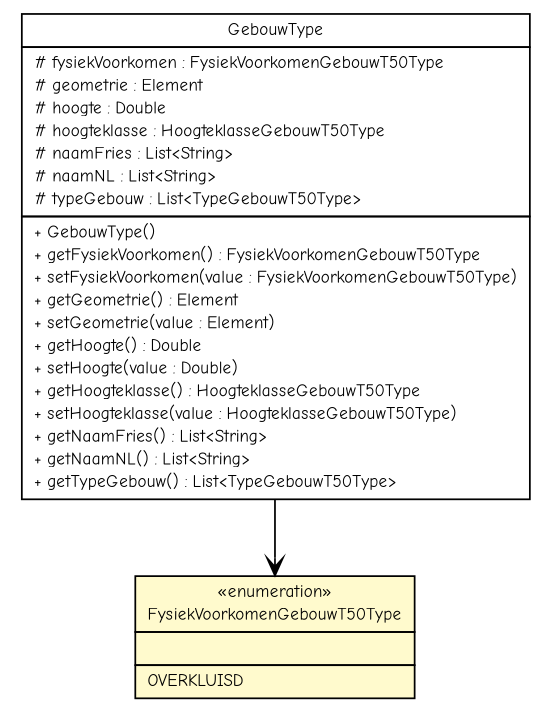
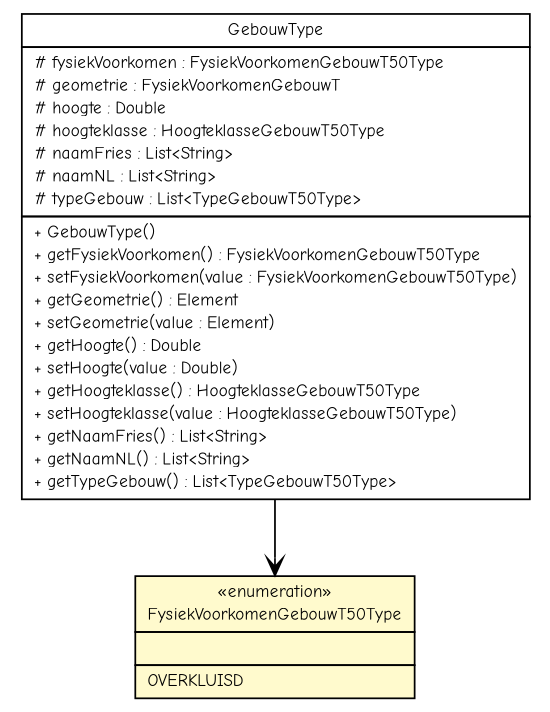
(119, 86) -> (188, 86)
